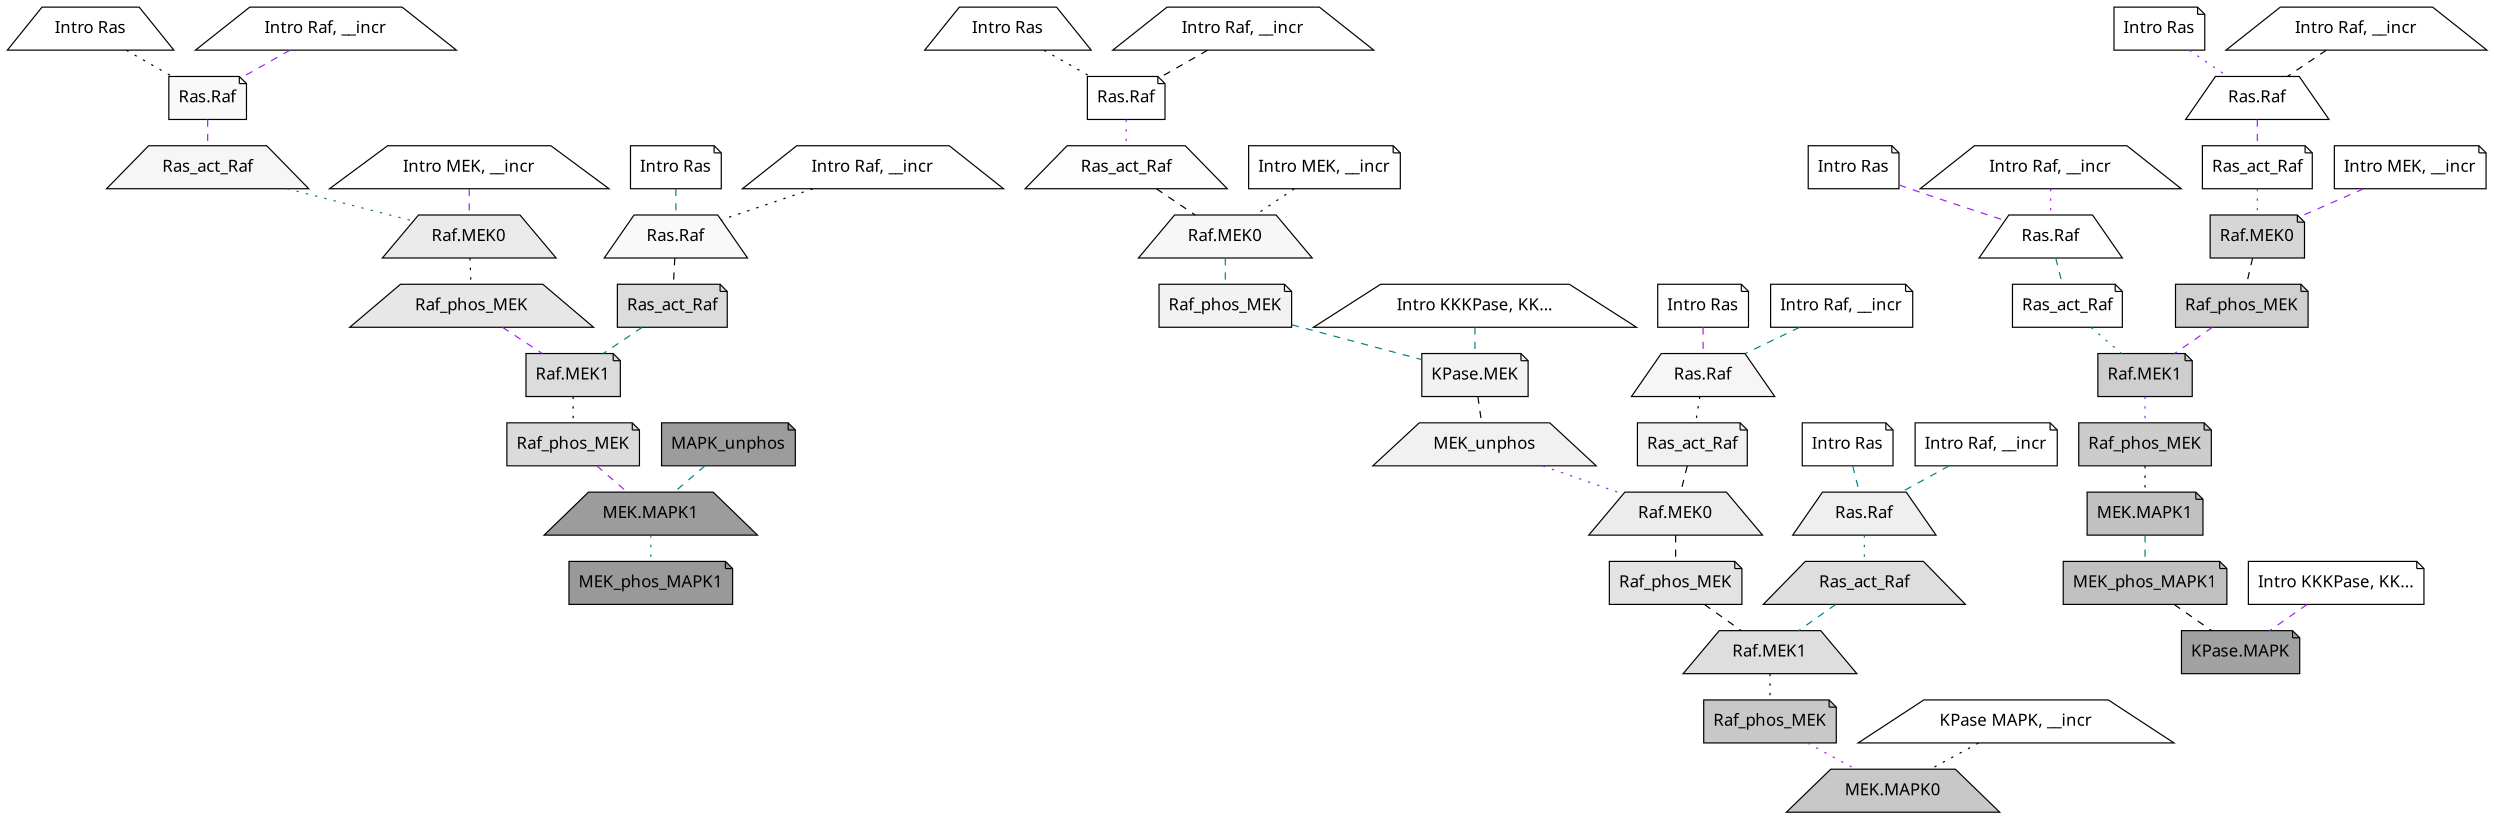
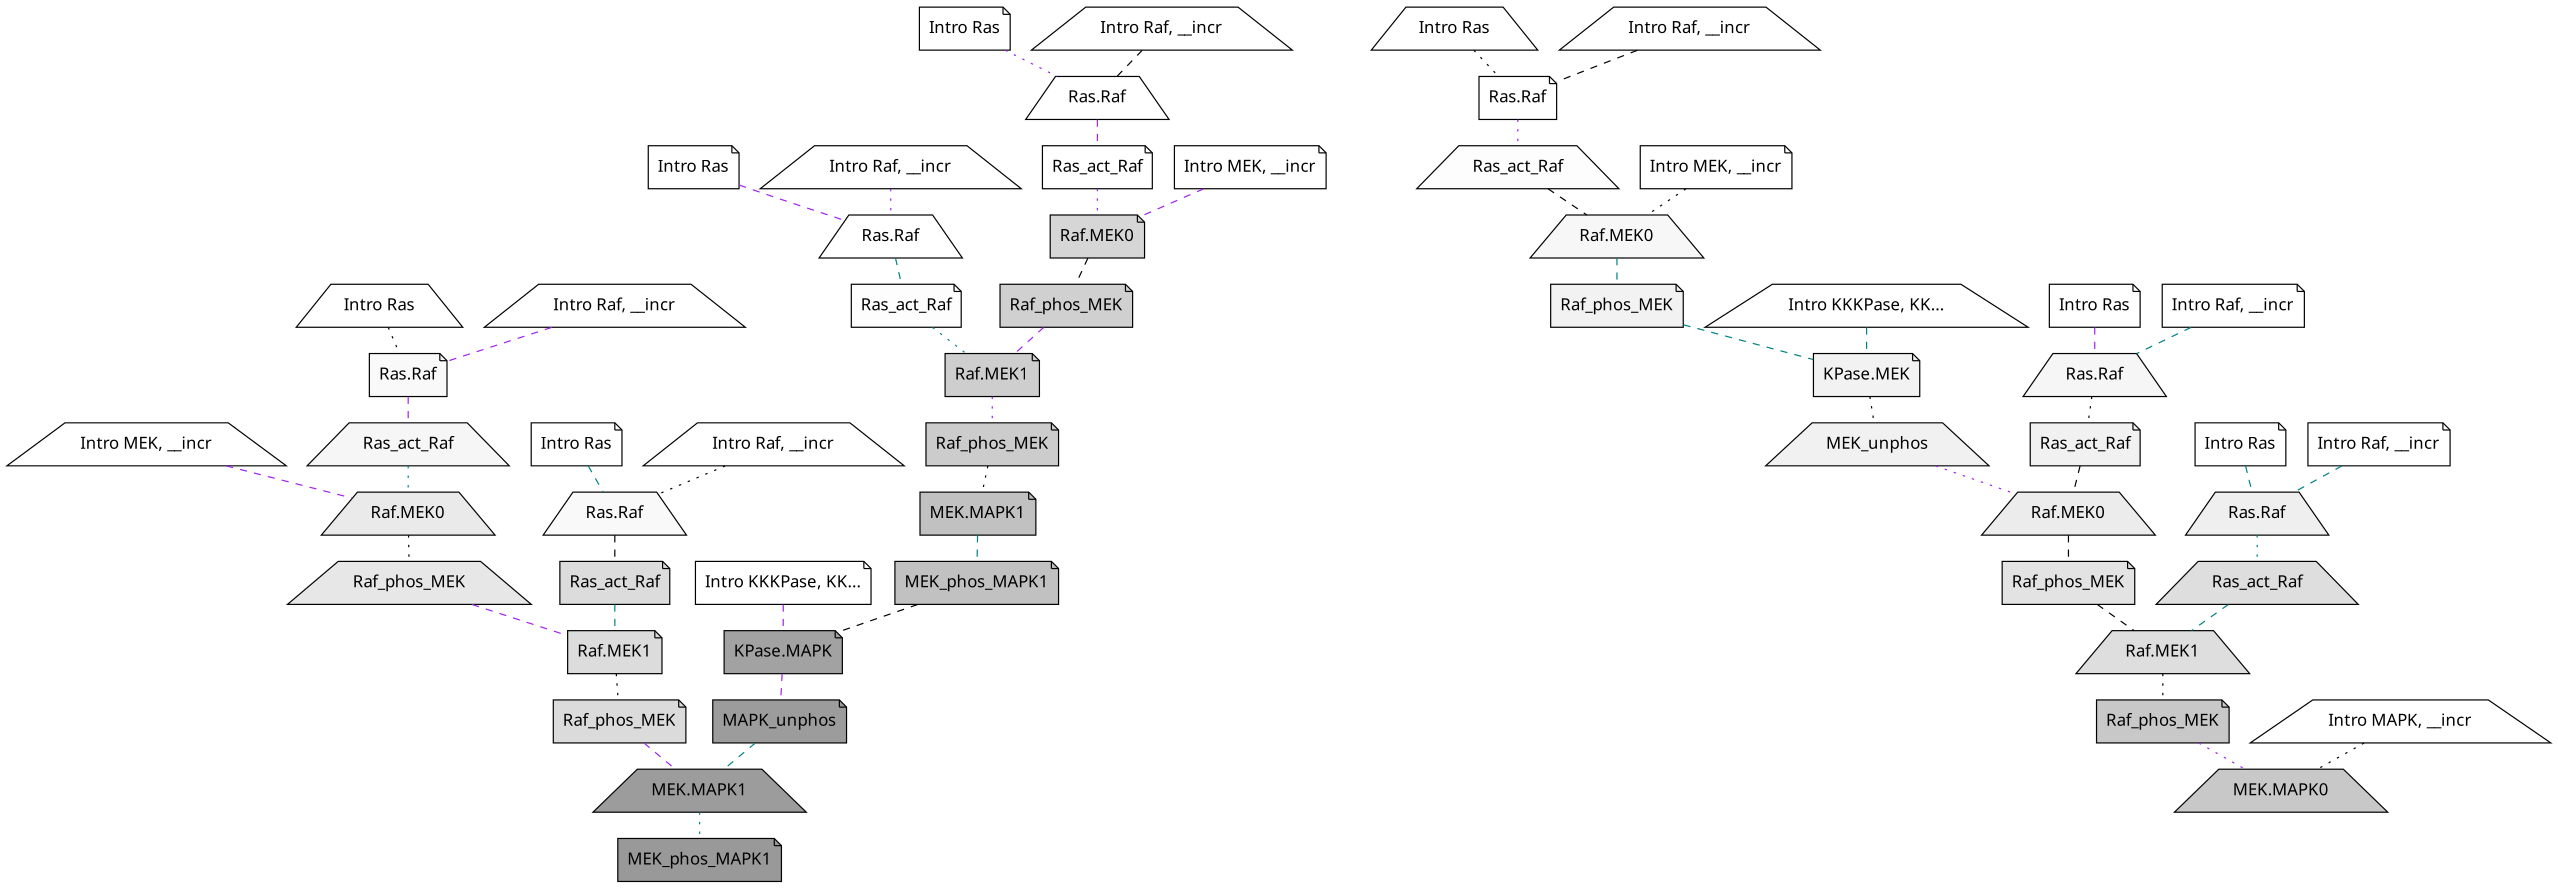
(1480, 410) -> (1872, 410)
none -> (781, 687)
(2016, 721) -> (2400, 721)
